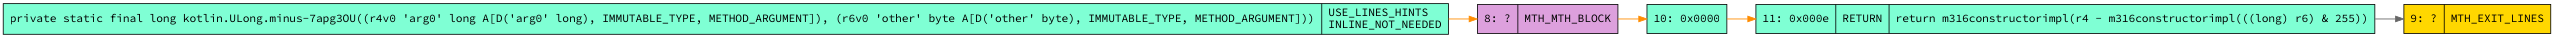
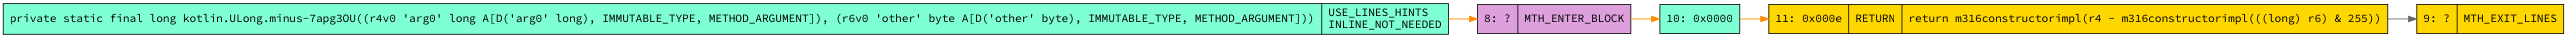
(1568, 19) -> (1574, 19)
(2065, 19) -> (2078, 19)
